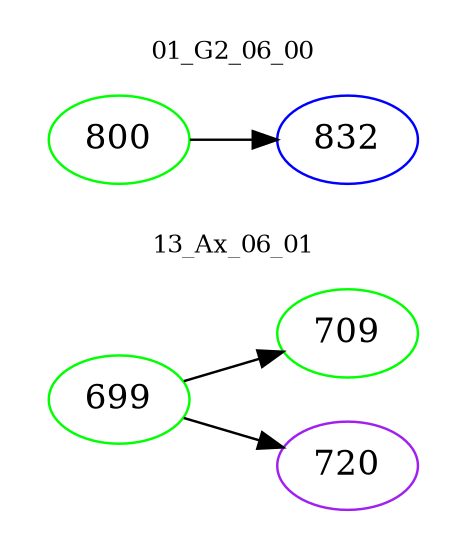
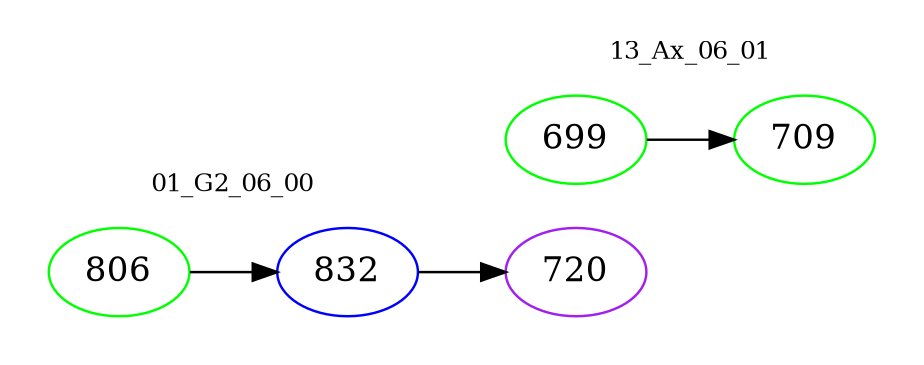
(119, 140) -> (119, 272)
(221, 429) -> (453, 272)
